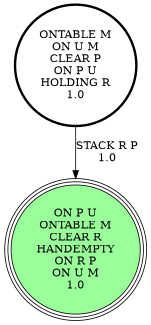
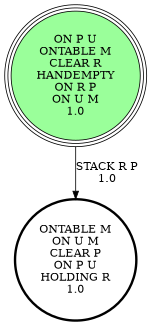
(76, 148) -> (76, 169)
